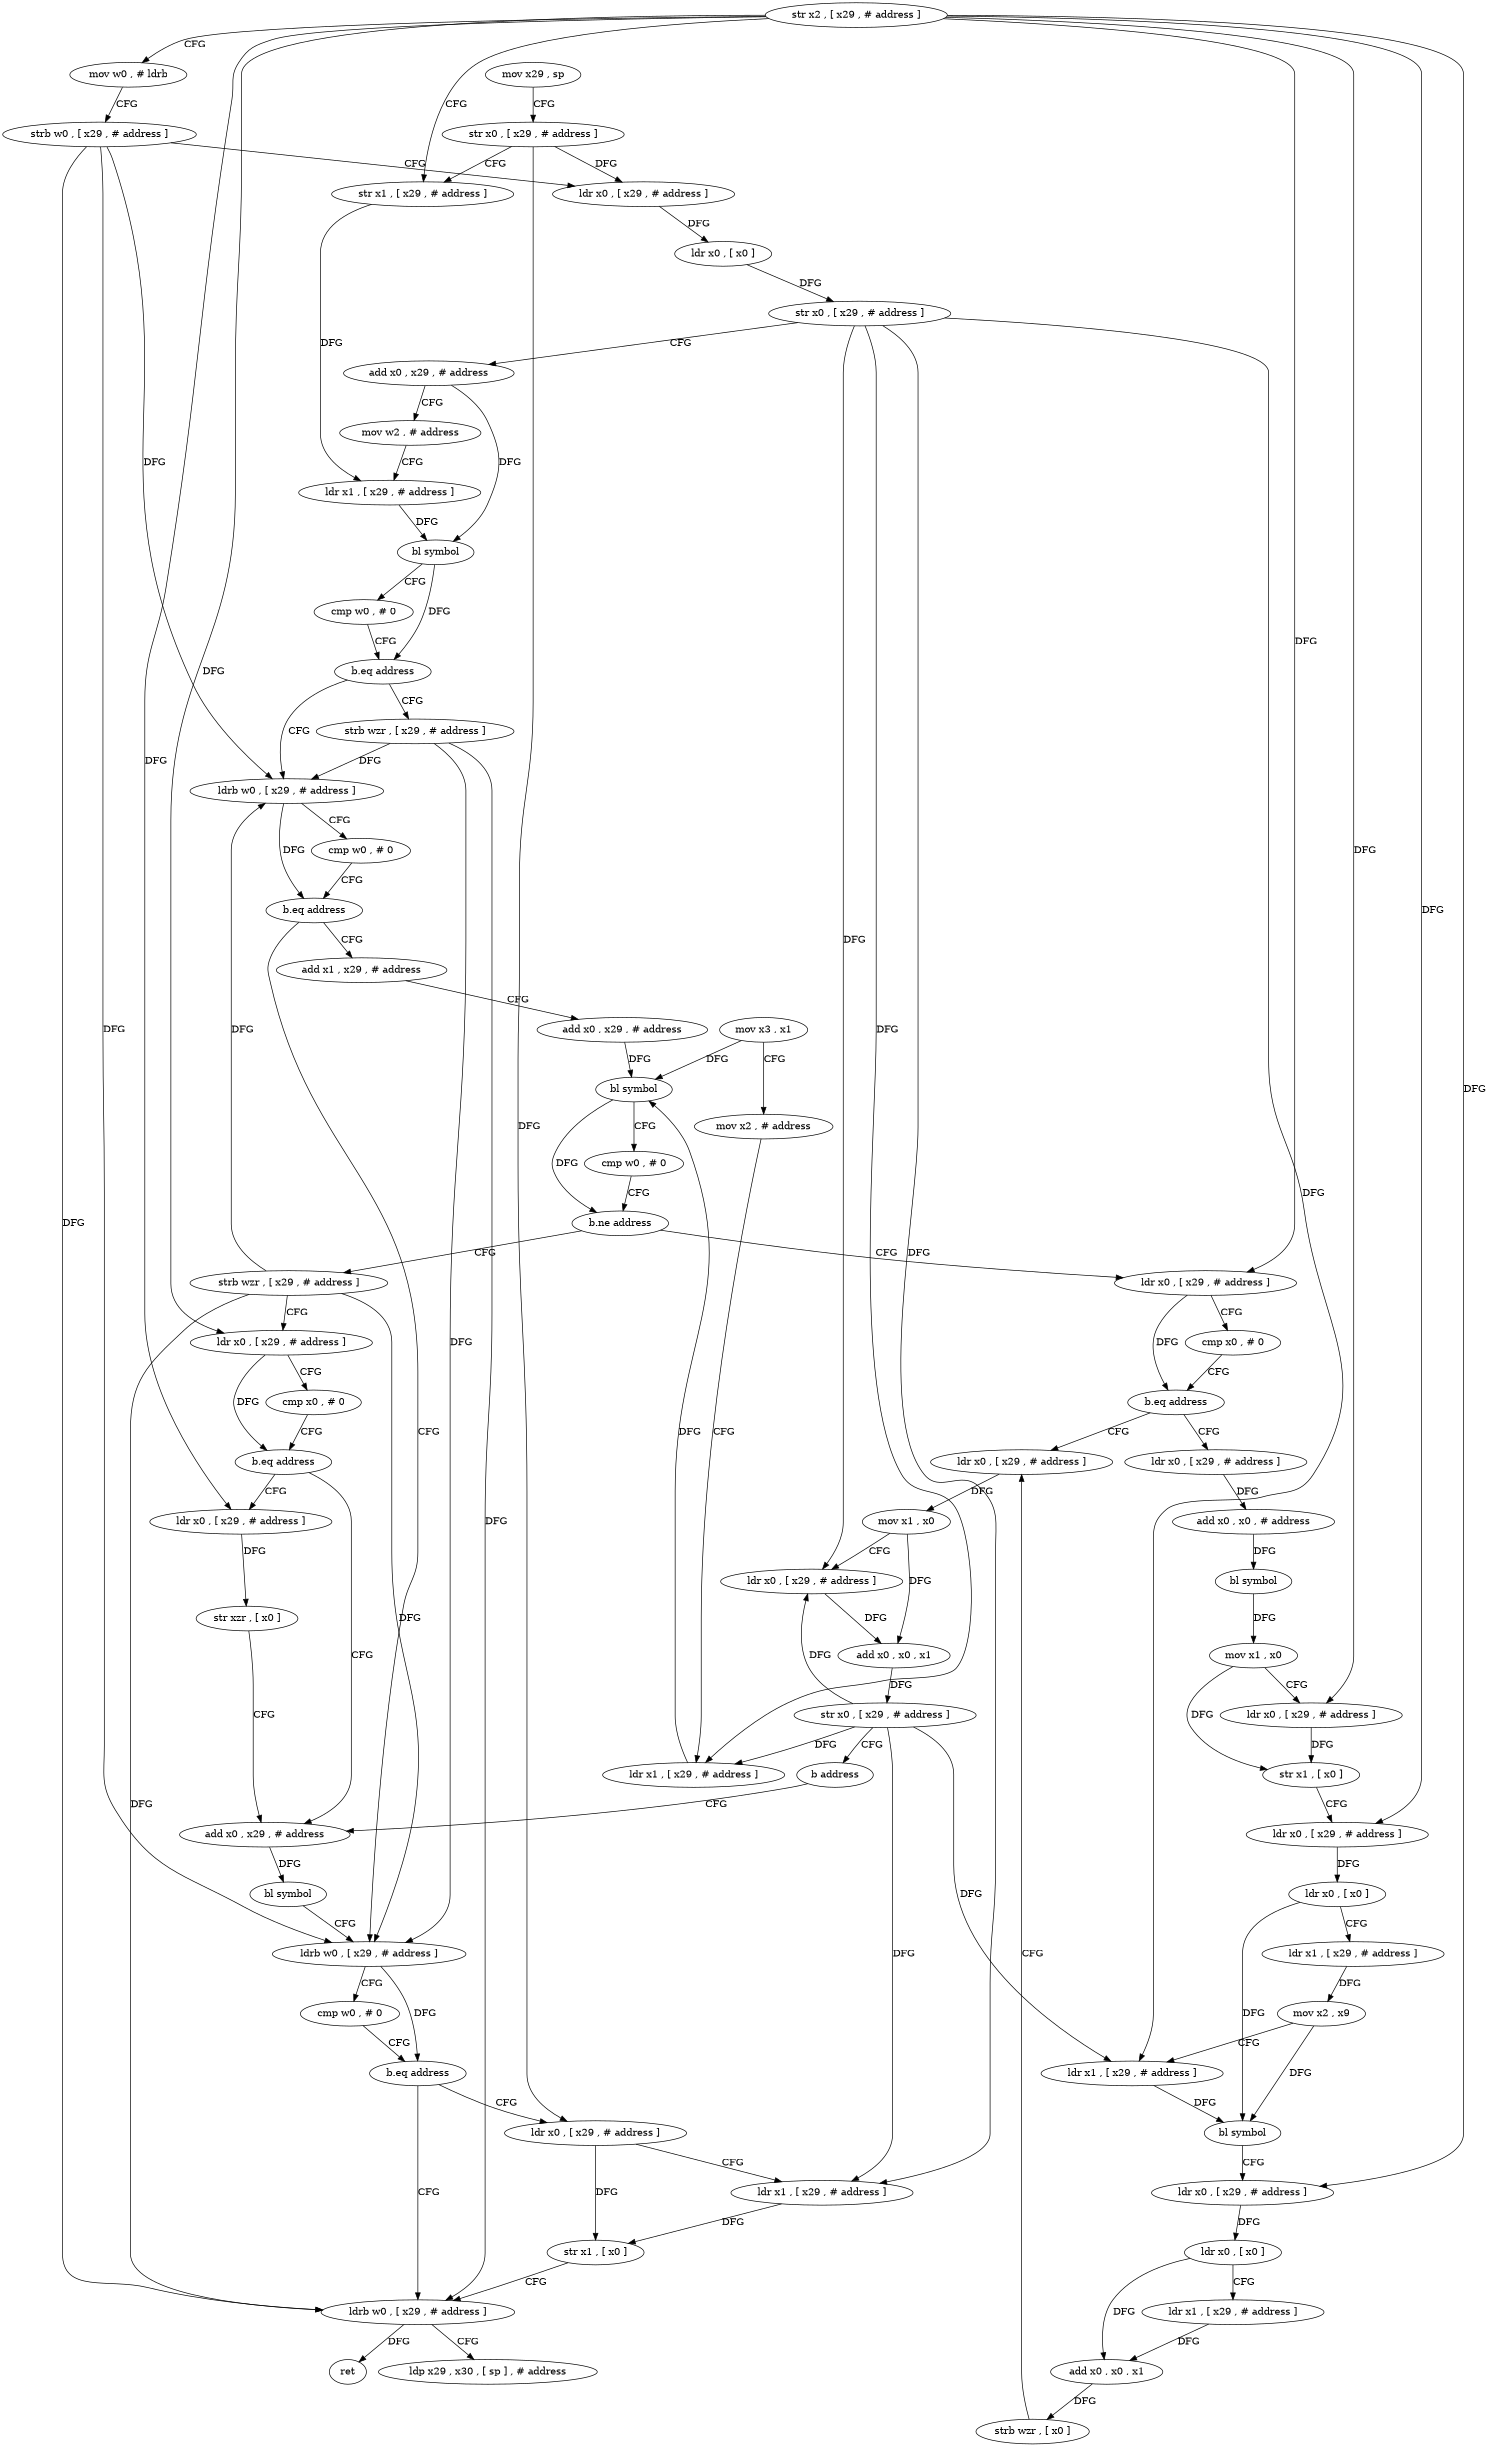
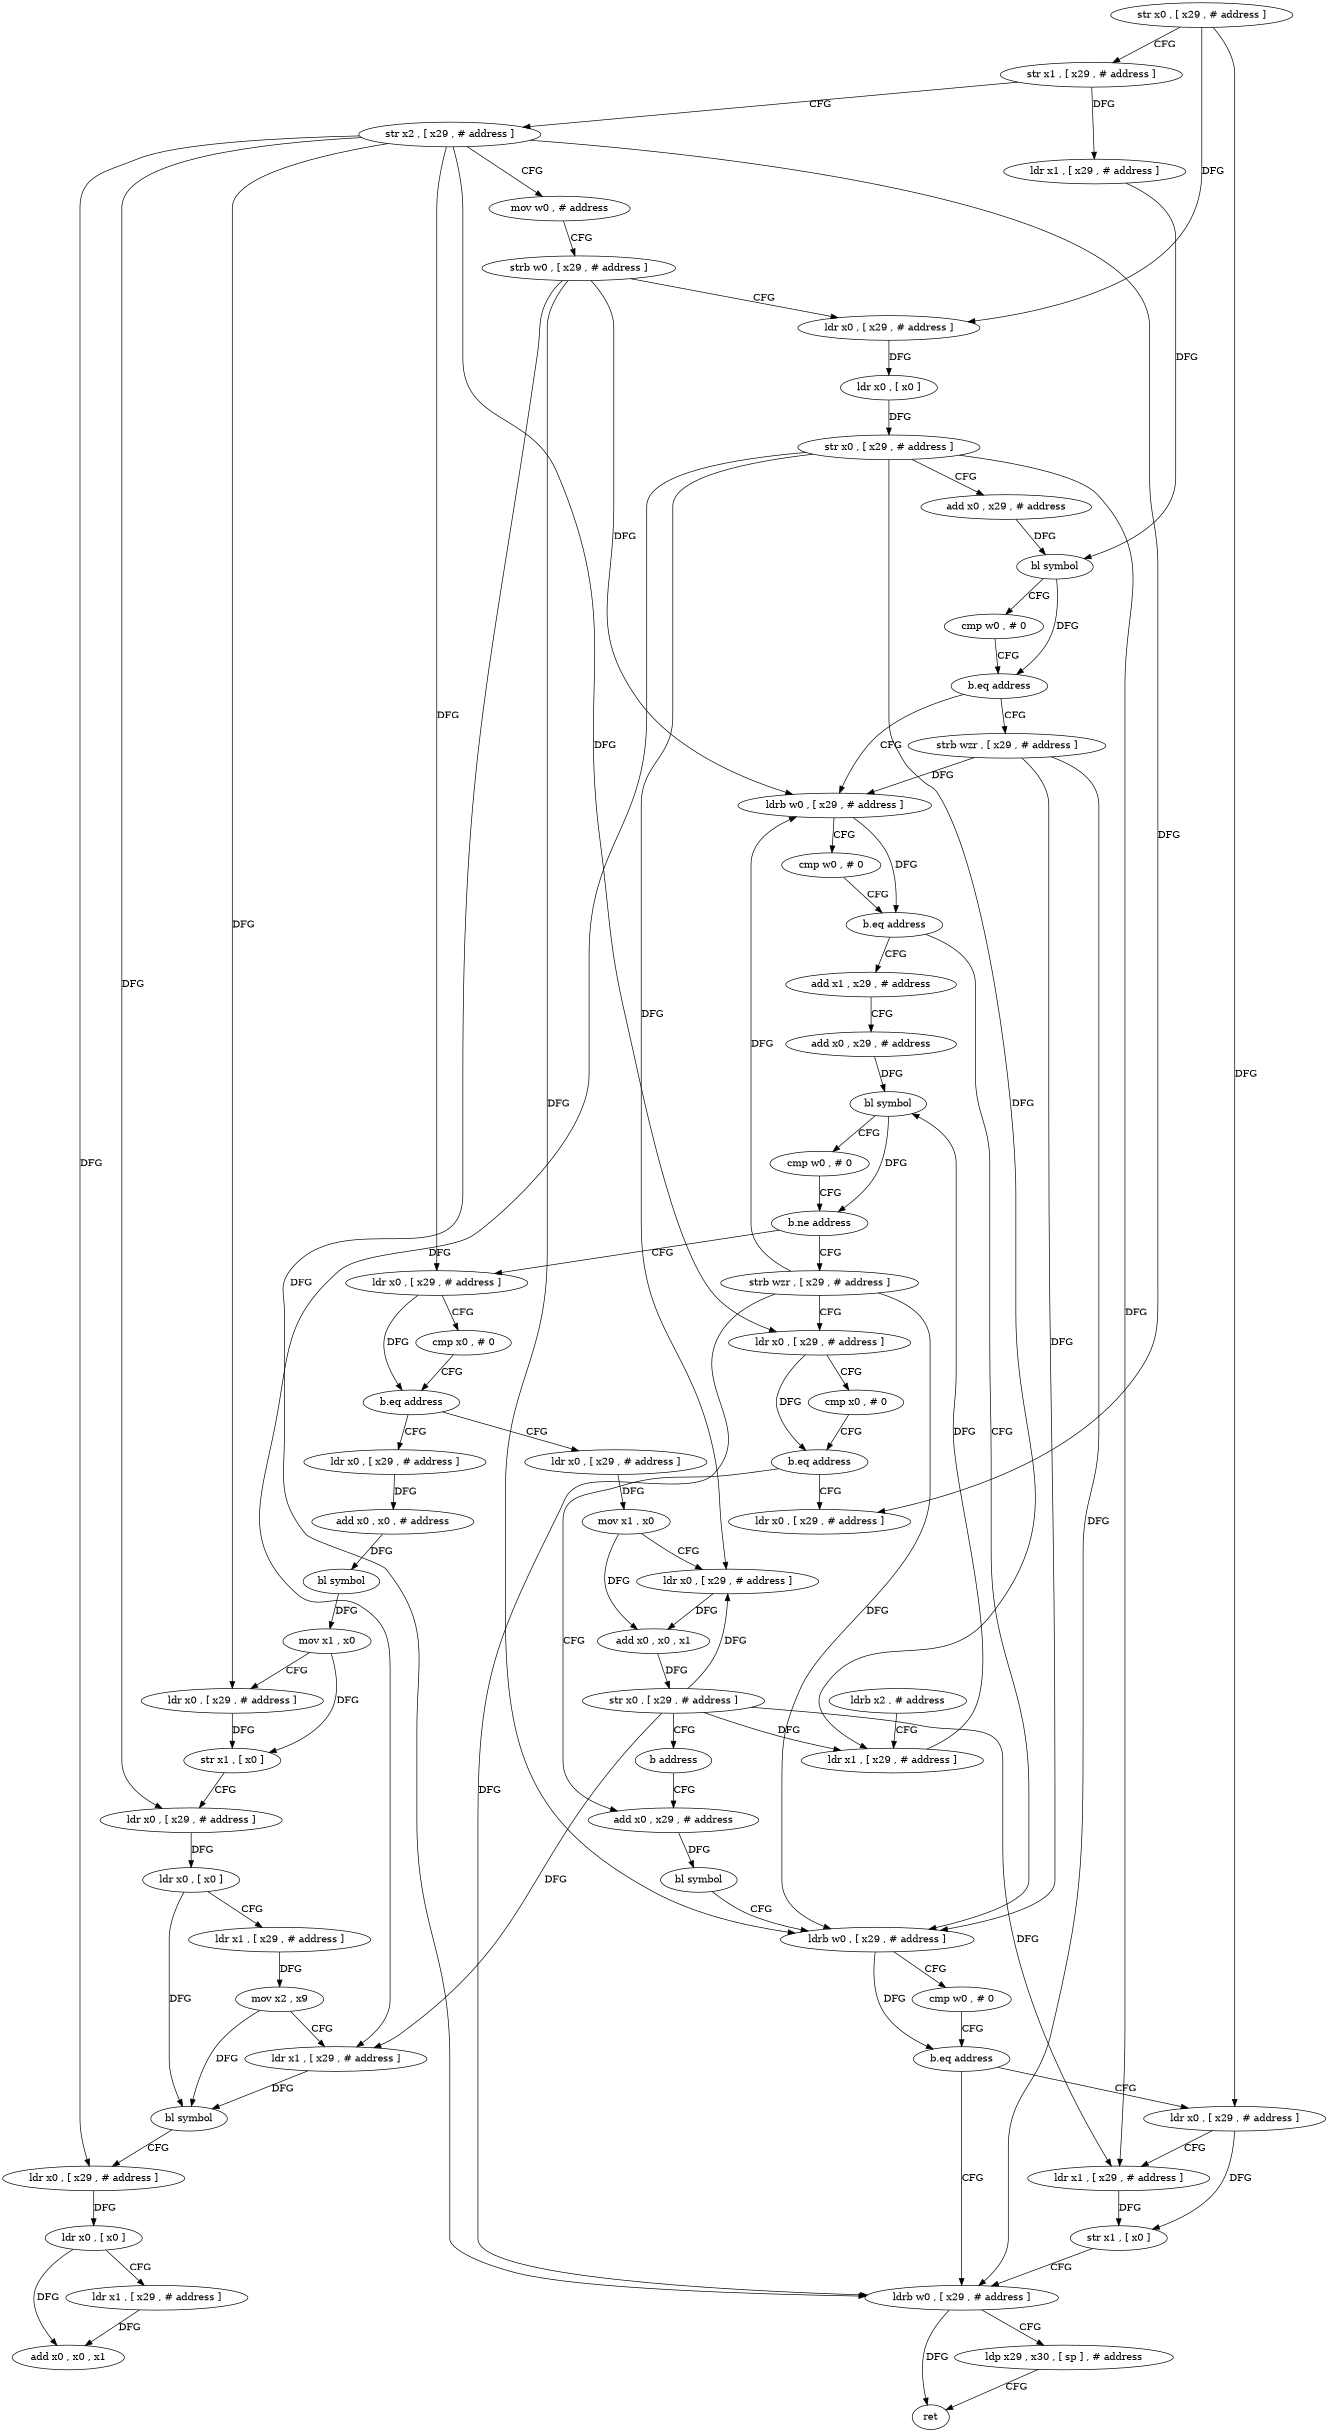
(558, 39) -> (774, 104)
(128, 75) -> (560, 209)
(533, 75) -> none
(410, 433) -> none
(764, 1030) -> none
(764, 1127) -> (898, 1701)
(247, 1619) -> none
none -> (995, 2388)
(1033, 2432) -> none
